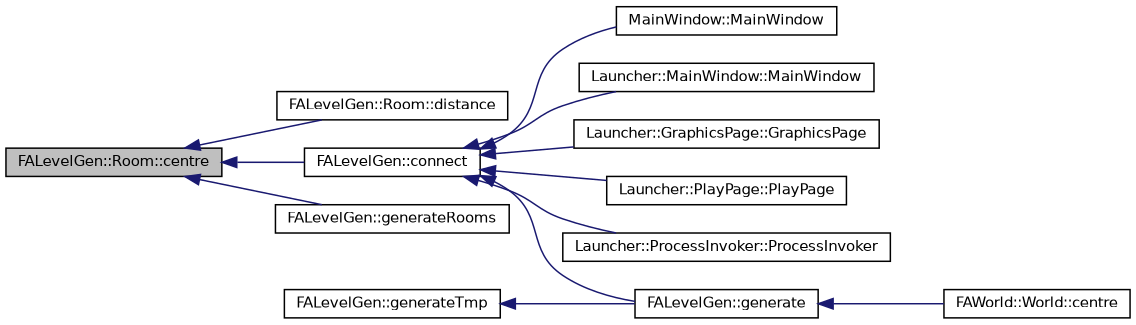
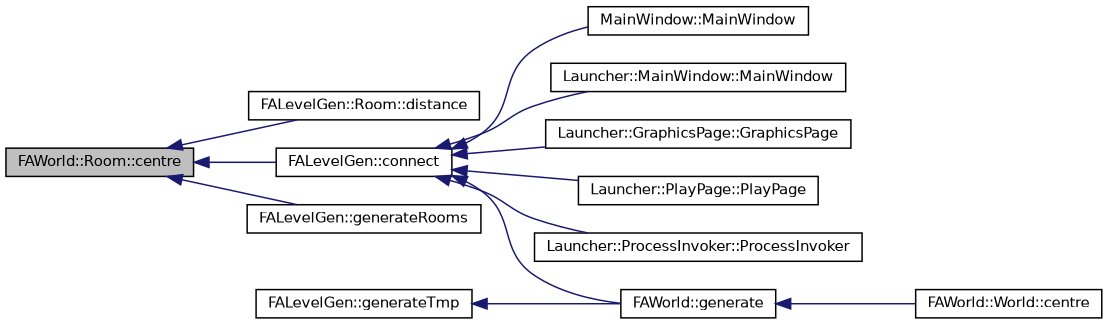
(114, 162) -> (100, 162)
(727, 304) -> (698, 304)
